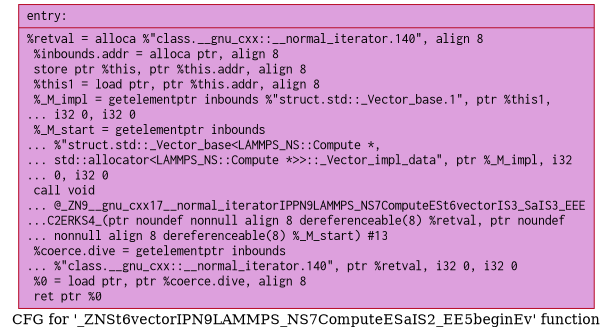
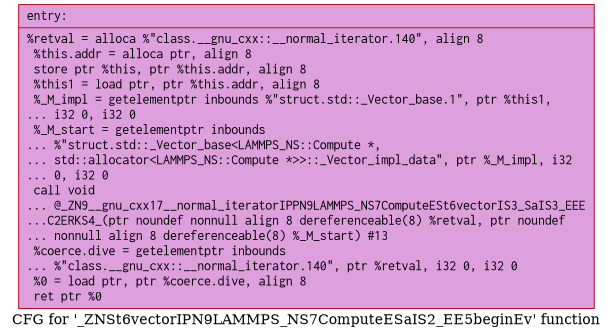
(153, 54) -> (139, 54)
